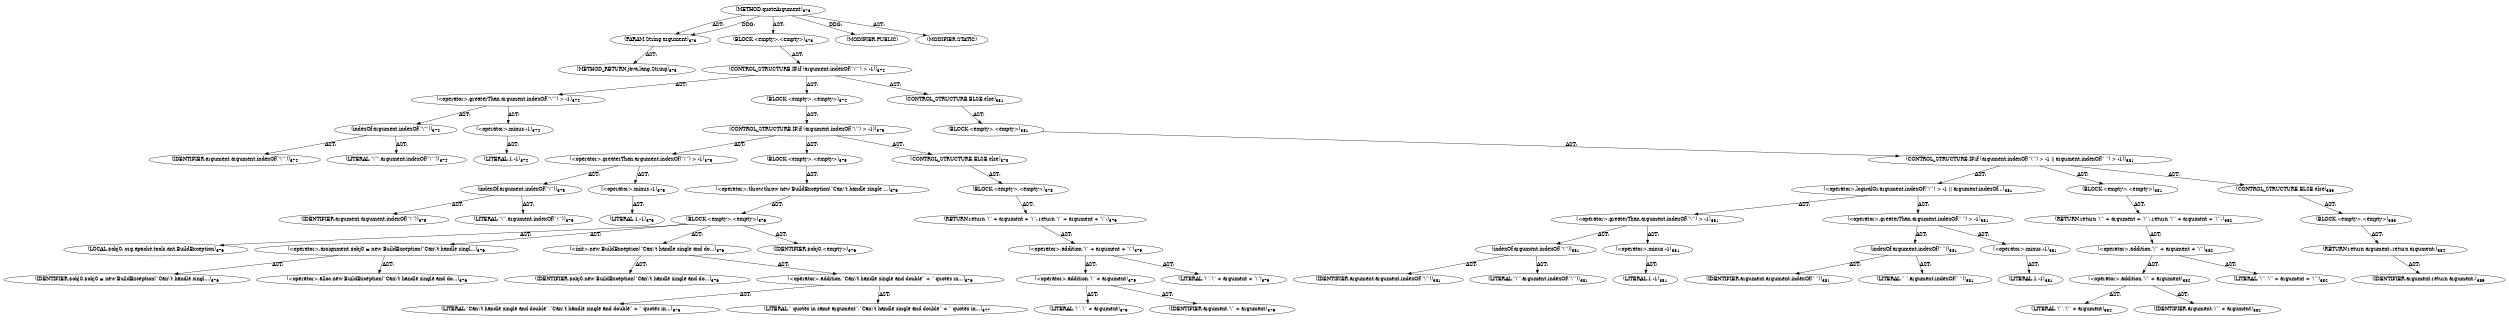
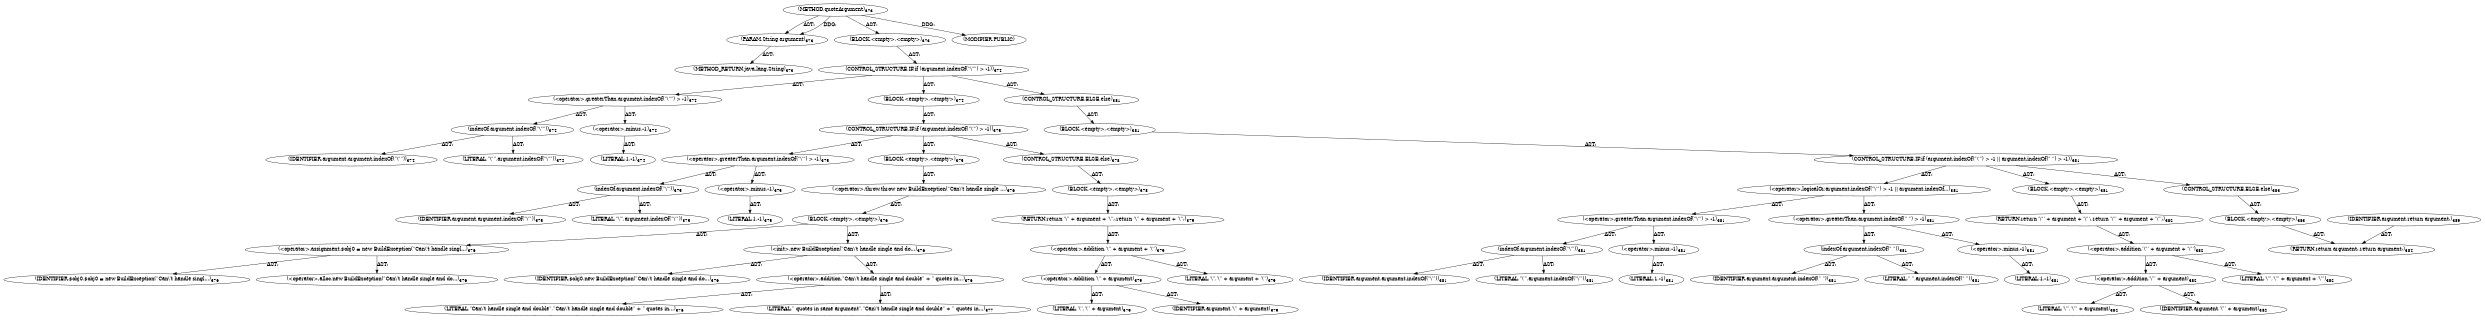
(952, 40) -> none
(156, 250) -> none
(815, 250) -> none
(2405, 264) -> (2379, 234)
